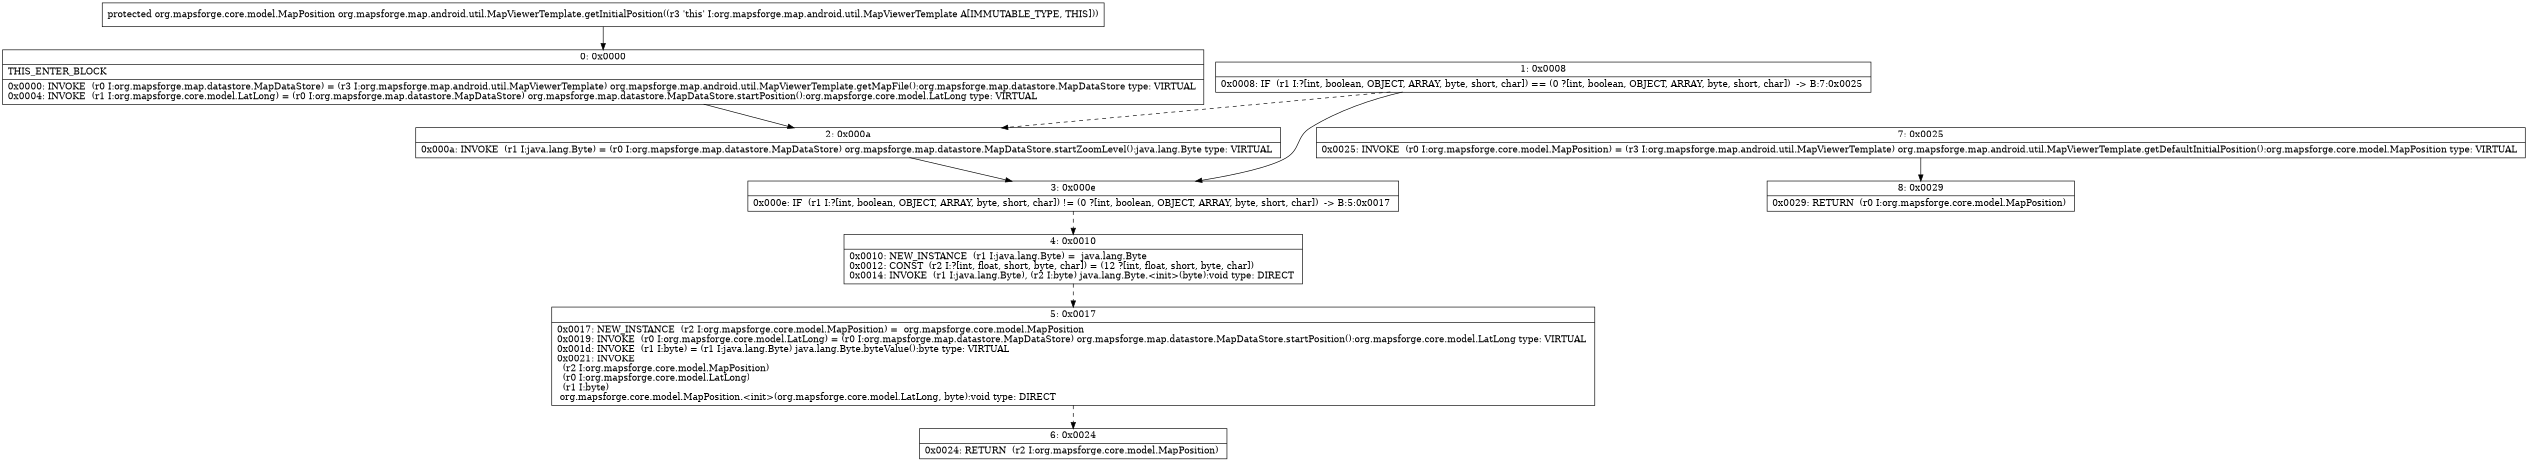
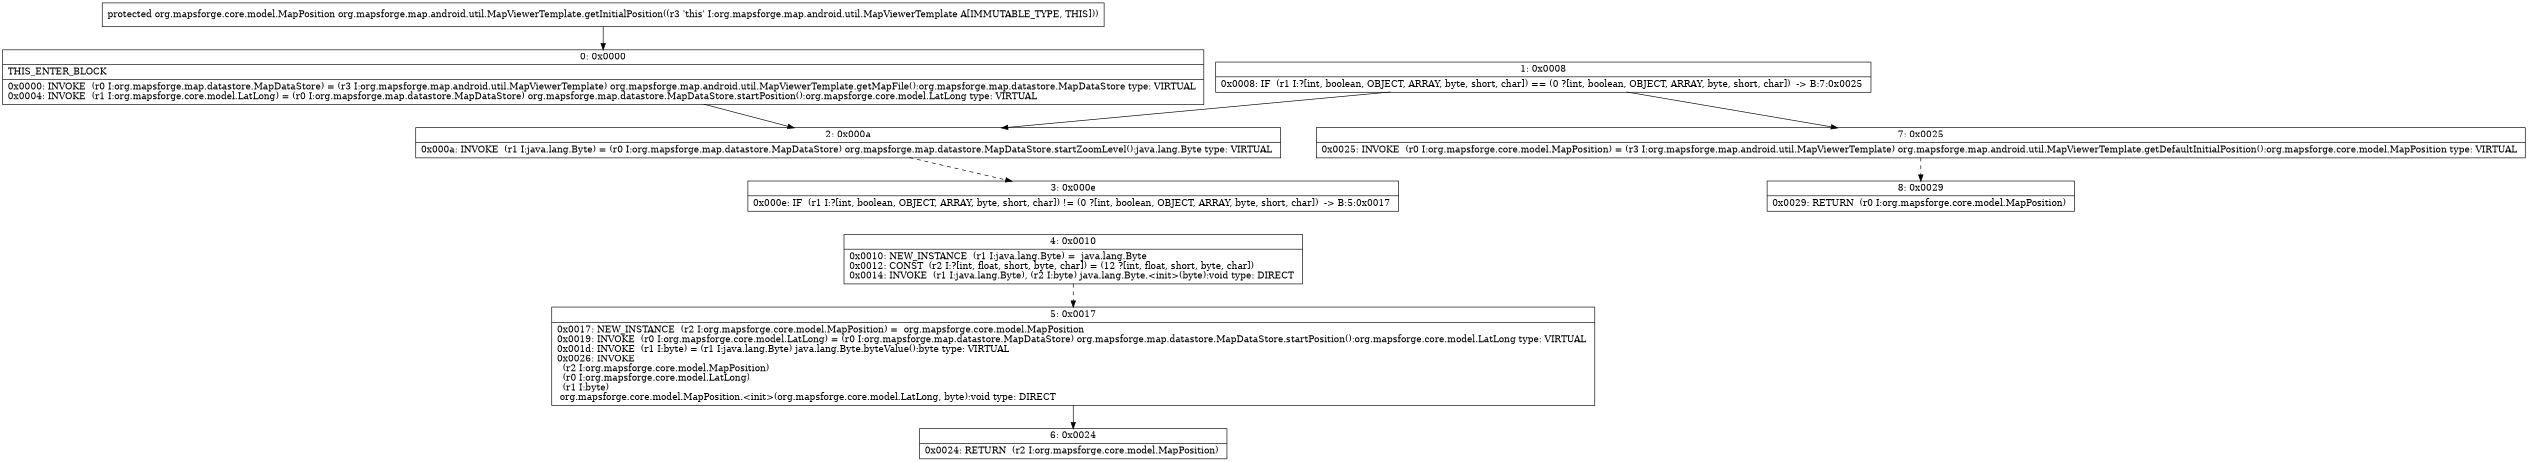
(1199, 110) -> (1199, 110)
(1301, 138) -> (1729, 109)
(1921, 166) -> (1921, 166)
(958, 169) -> (958, 169)
(1073, 220) -> none
(599, 359) -> (599, 359)
(1073, 414) -> (1073, 414)
